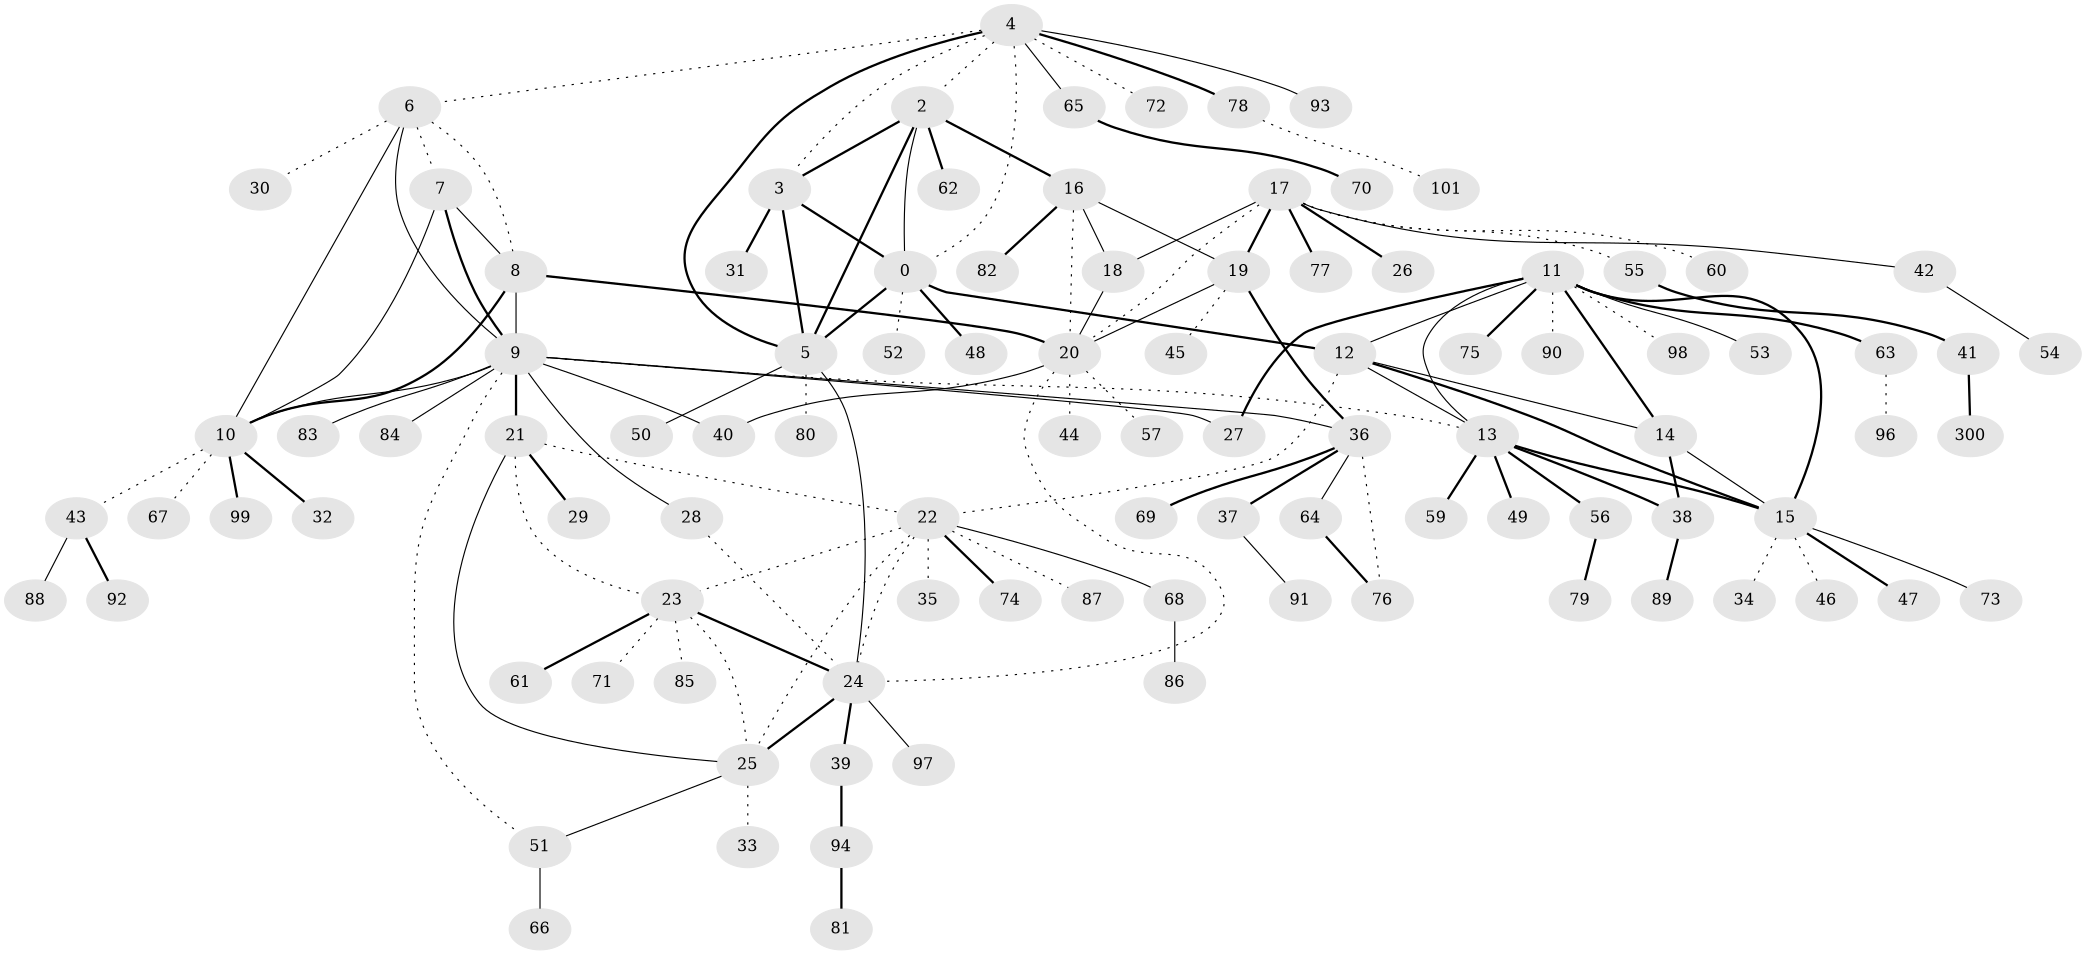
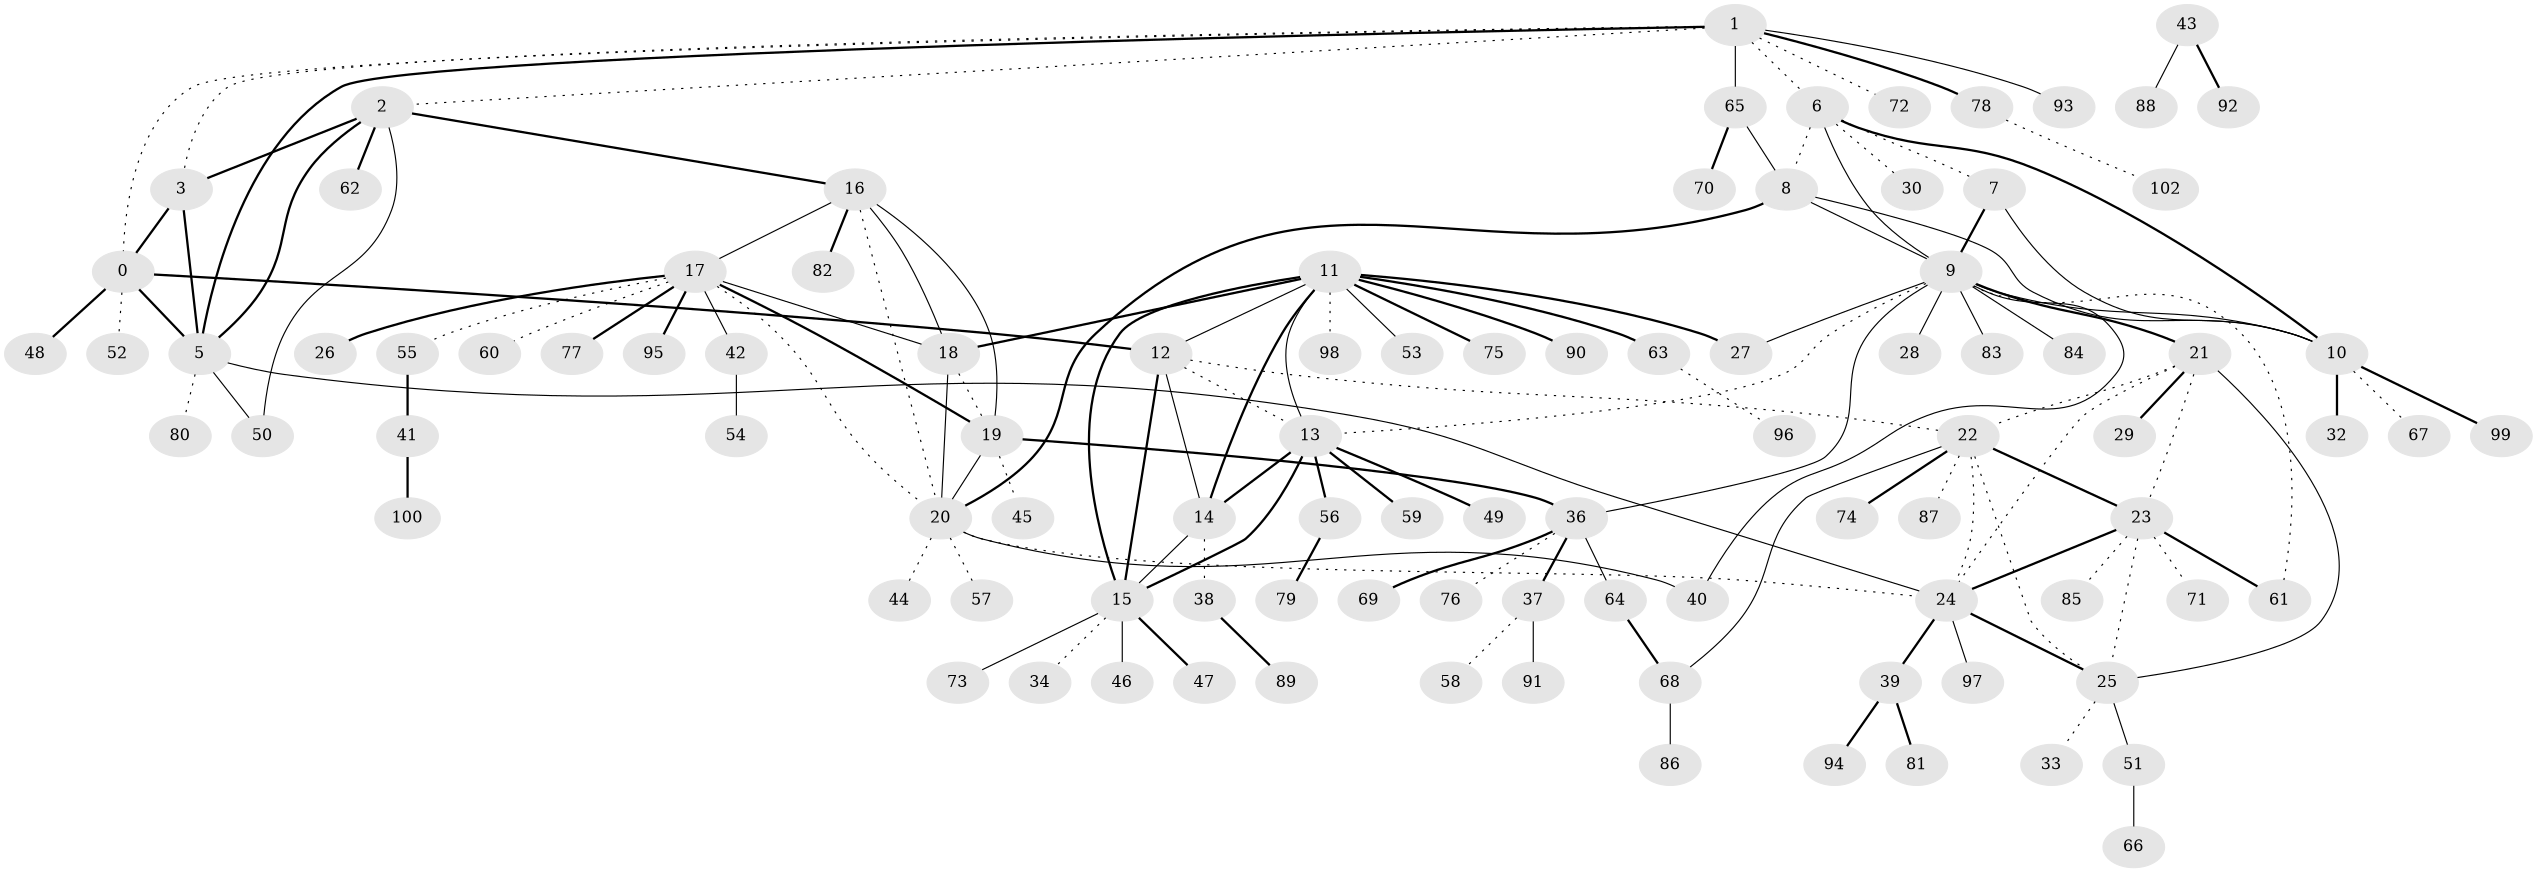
(1012, 25) -> (1735, 25)
(906, 189) -> (340, 274)
(1446, 190) -> (2166, 190)
(478, 231) -> (1761, 148)
none -> (775, 231)
(318, 272) -> (2094, 196)
(736, 272) -> none
(1553, 313) -> (1457, 307)
none -> (1099, 321)
none -> (654, 354)
(416, 380) -> (2029, 289)
none -> (970, 395)
(1416, 395) -> (1228, 391)
(1971, 436) -> (408, 518)
(1672, 468) -> (1204, 552)
(1587, 475) -> (1257, 477)
(151, 477) -> none
(800, 559) -> (2055, 477)
(1347, 559) -> (1643, 642)
(1806, 559) -> (1122, 642)
(773, 600) -> (2051, 456)
(928, 601) -> none
(414, 612) -> (2243, 335)
none -> (1451, 683)
(841, 888) -> (1904, 724)
